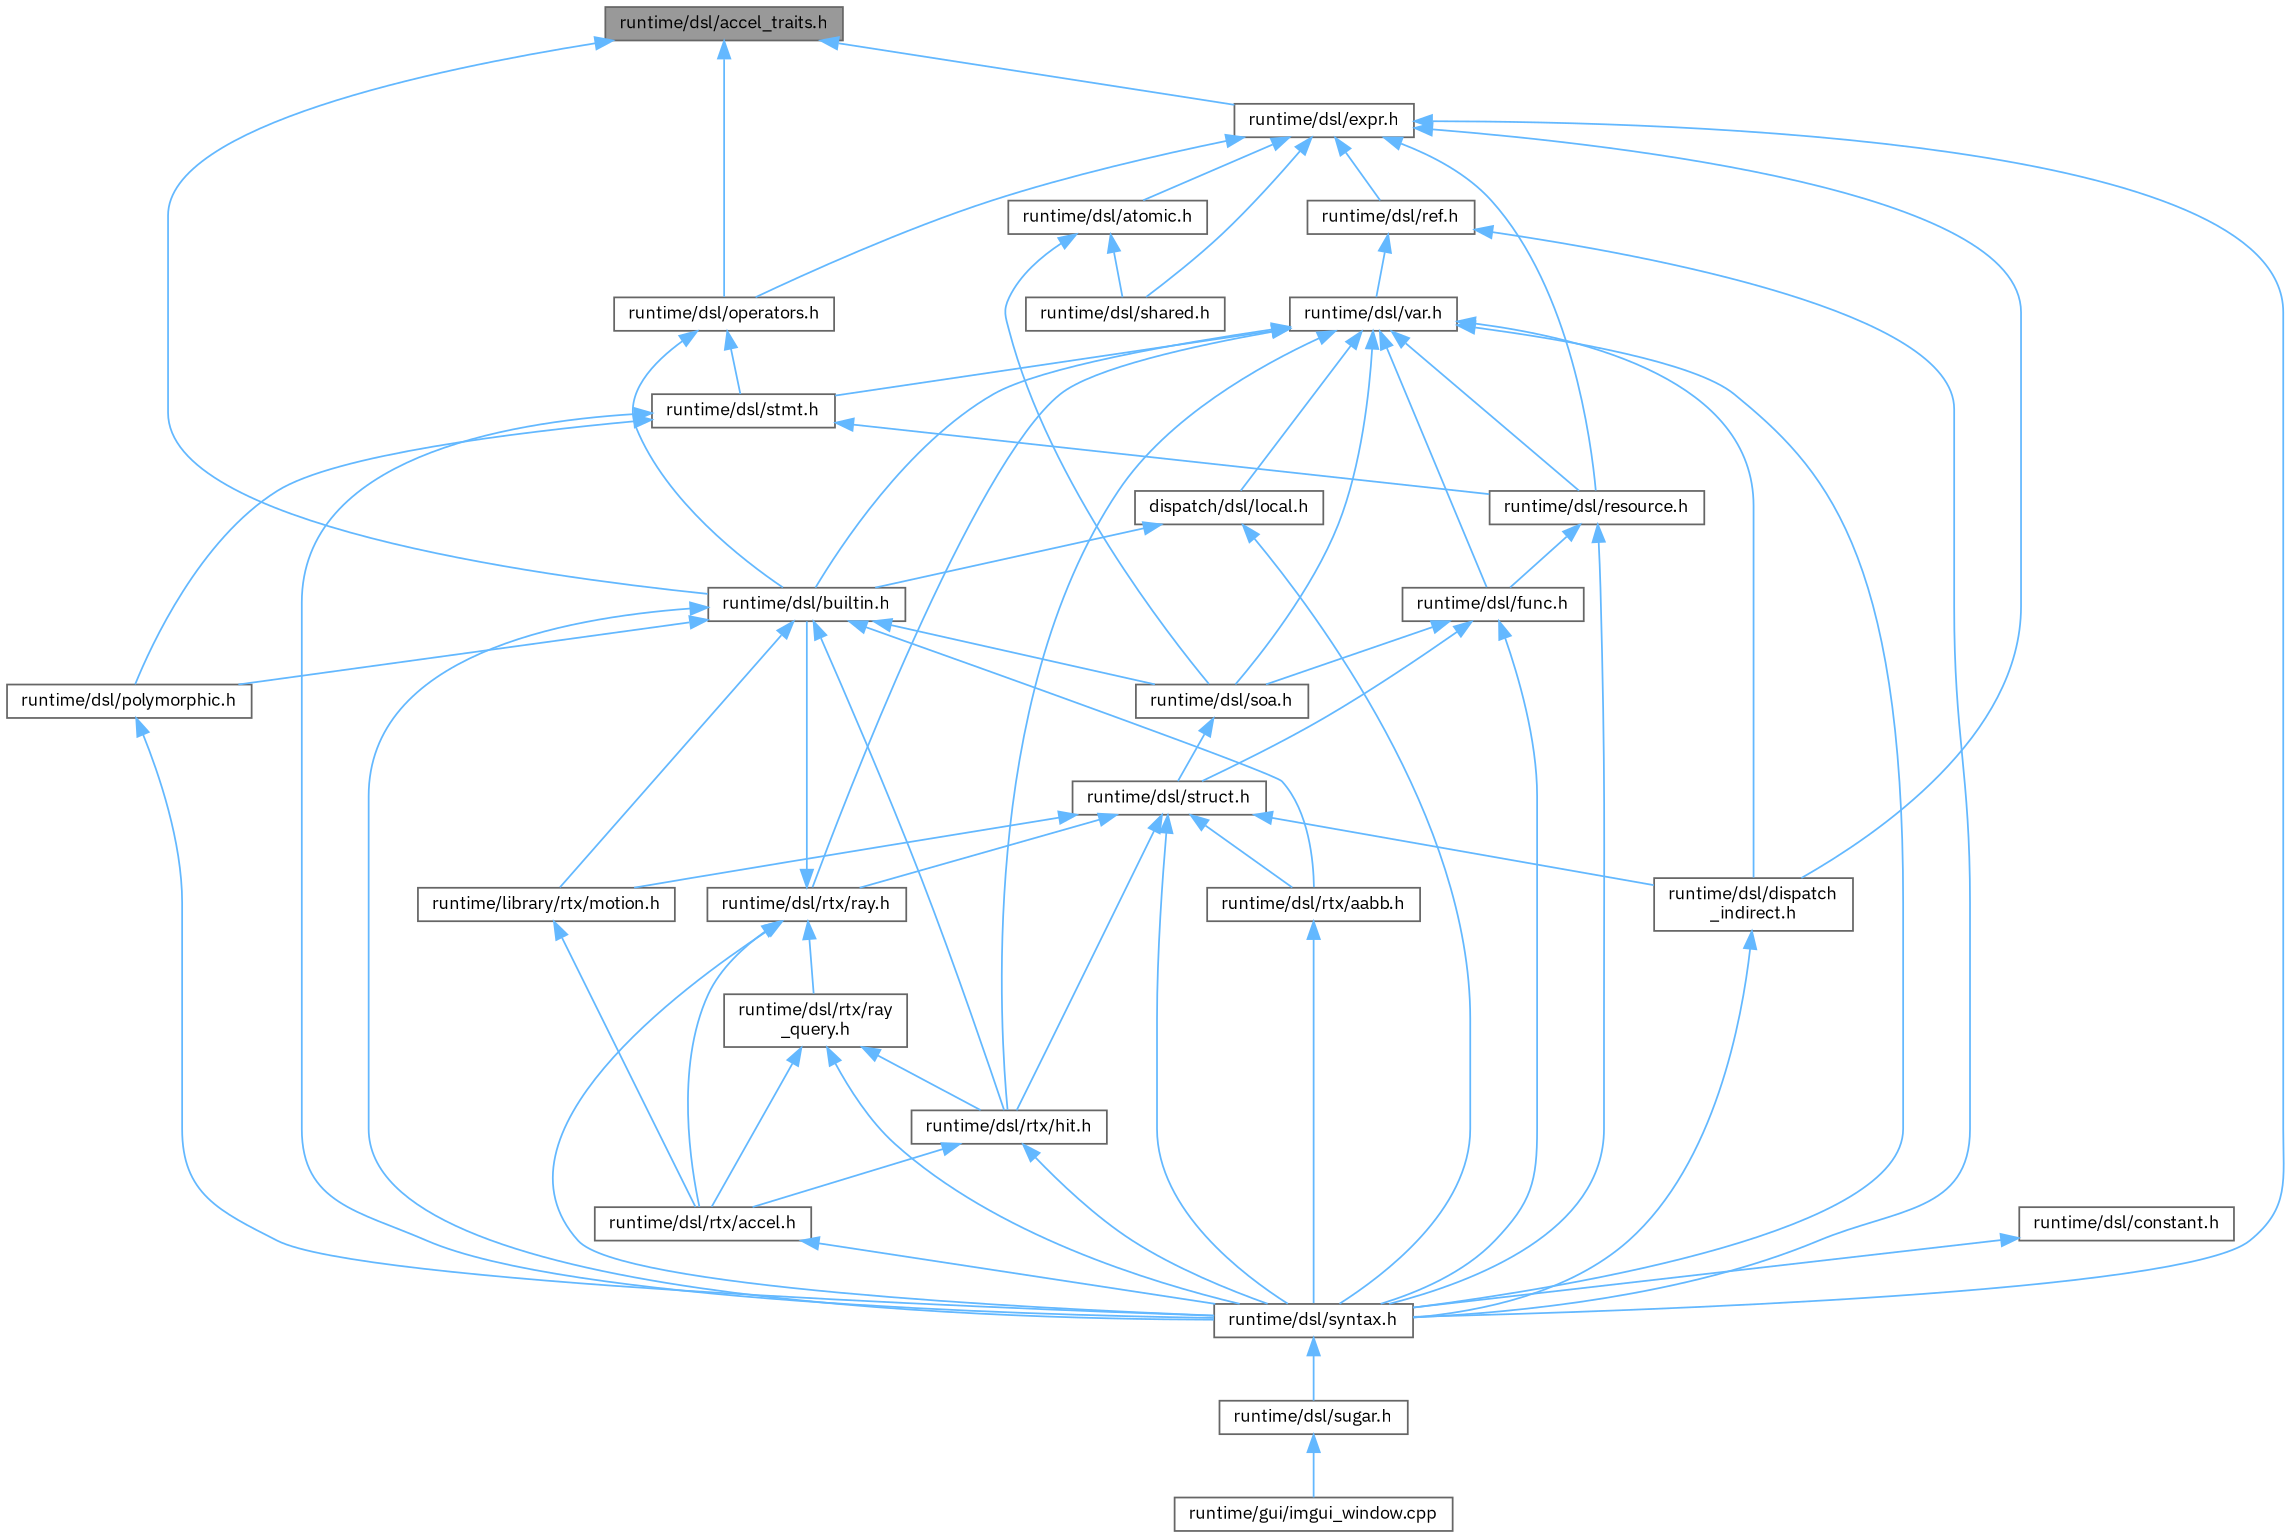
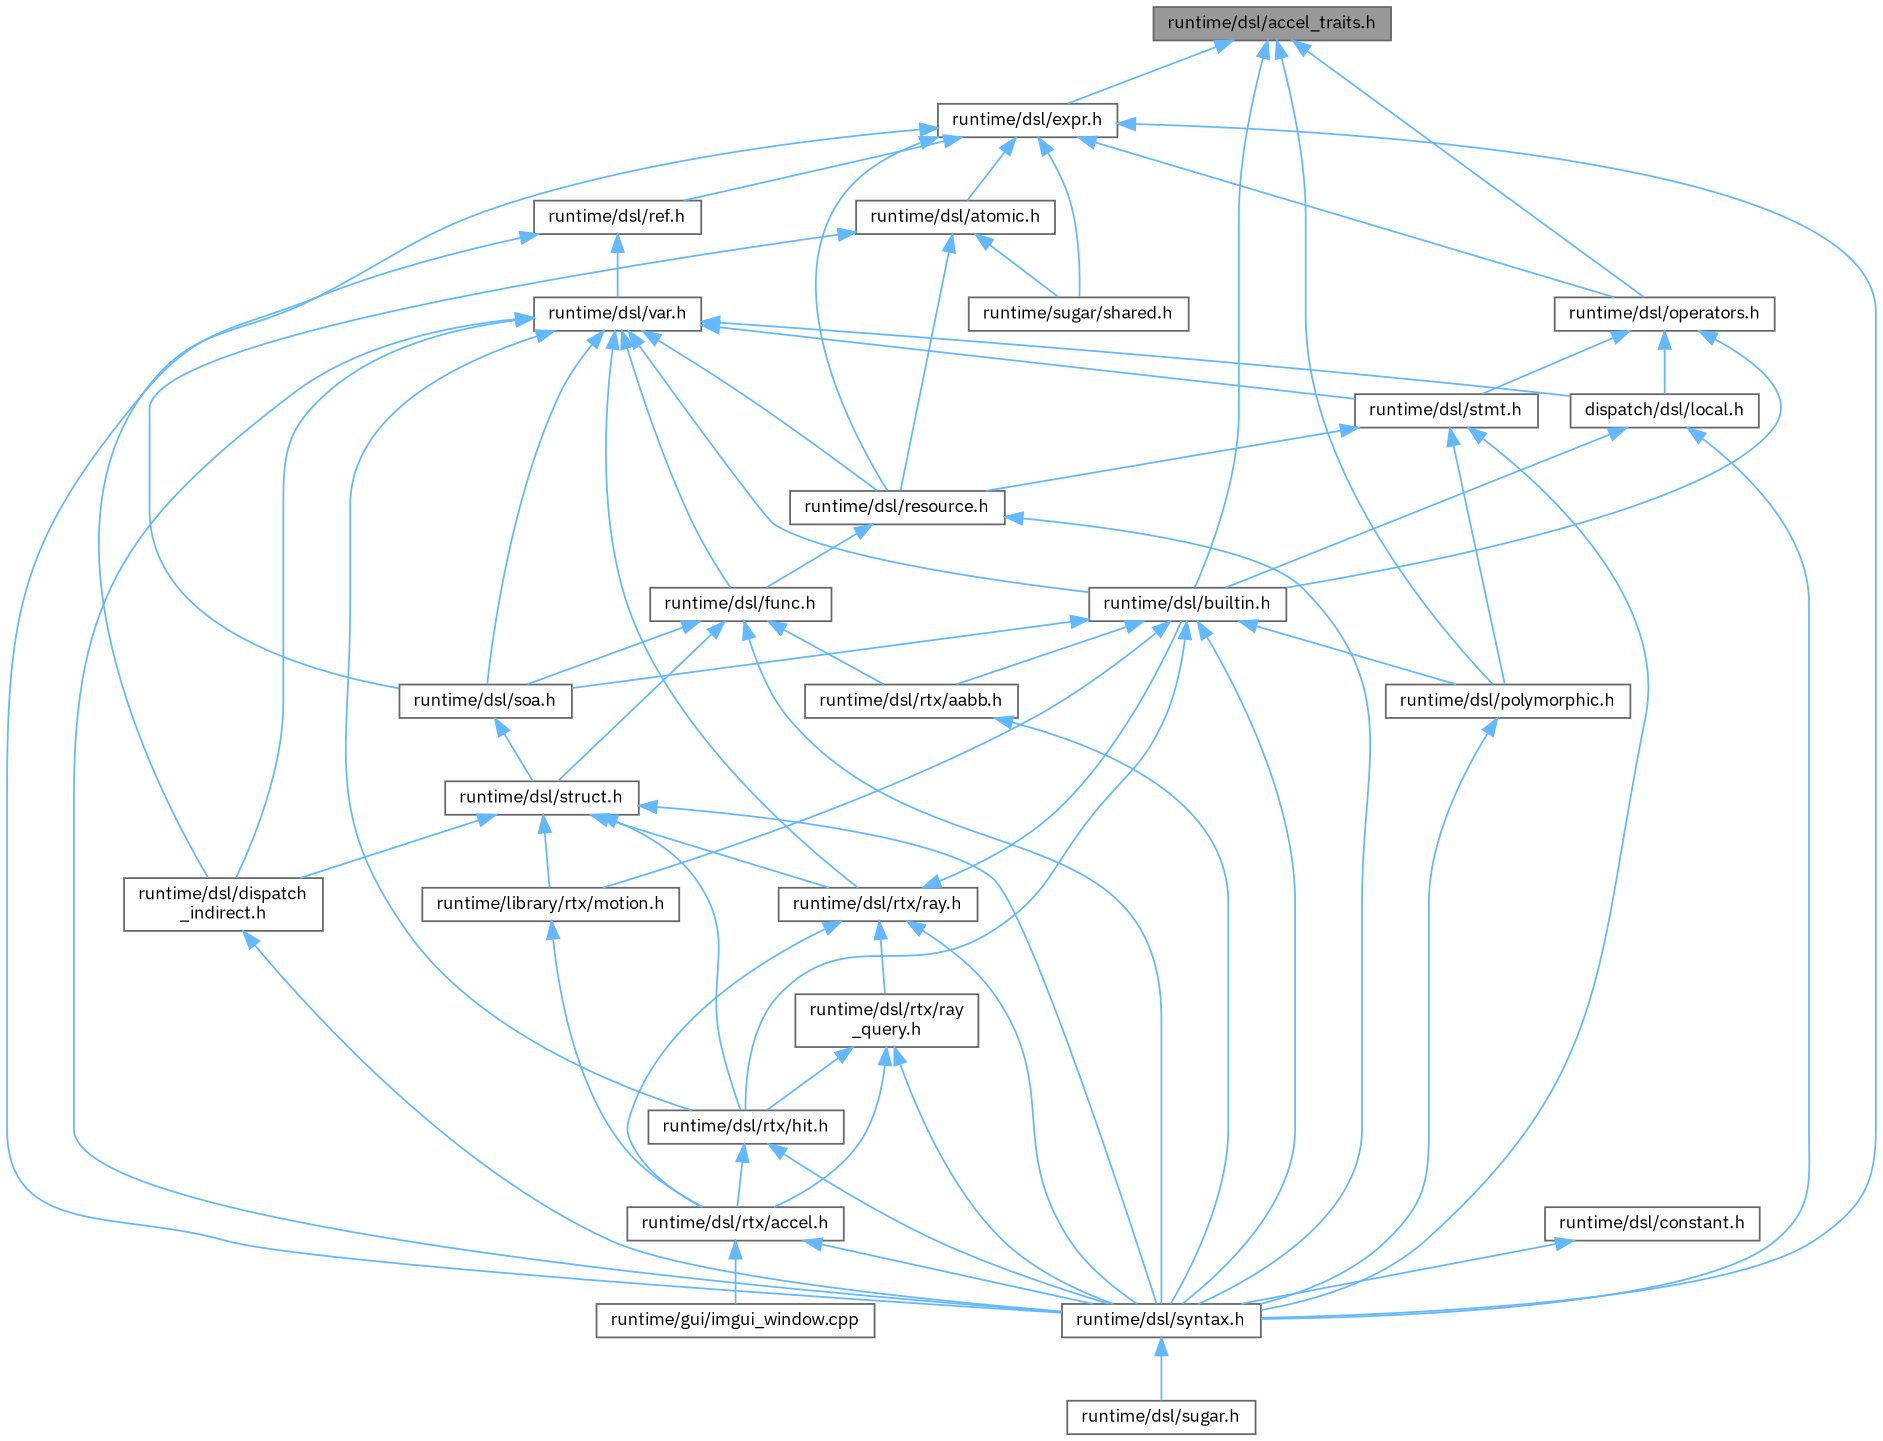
(1125, 314) -> (1079, 314)
none -> (925, 371)
none -> (1665, 372)
none -> (1322, 412)
(1249, 857) -> (846, 664)
(1314, 1475) -> (736, 1281)
